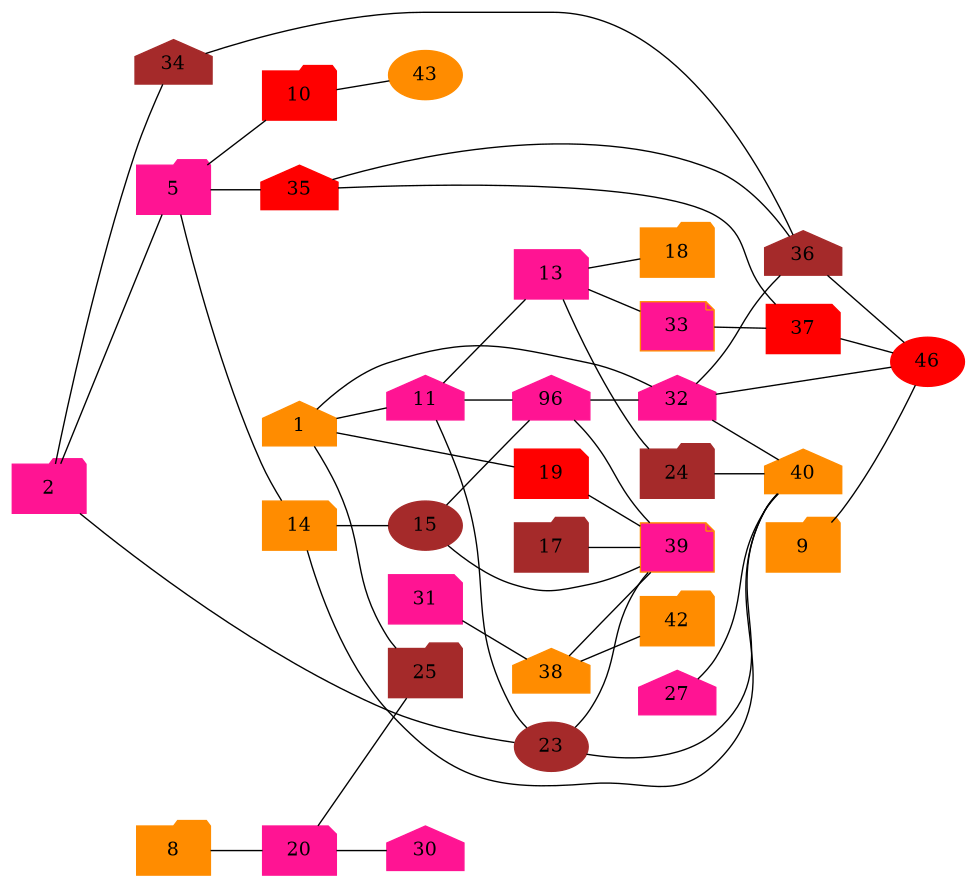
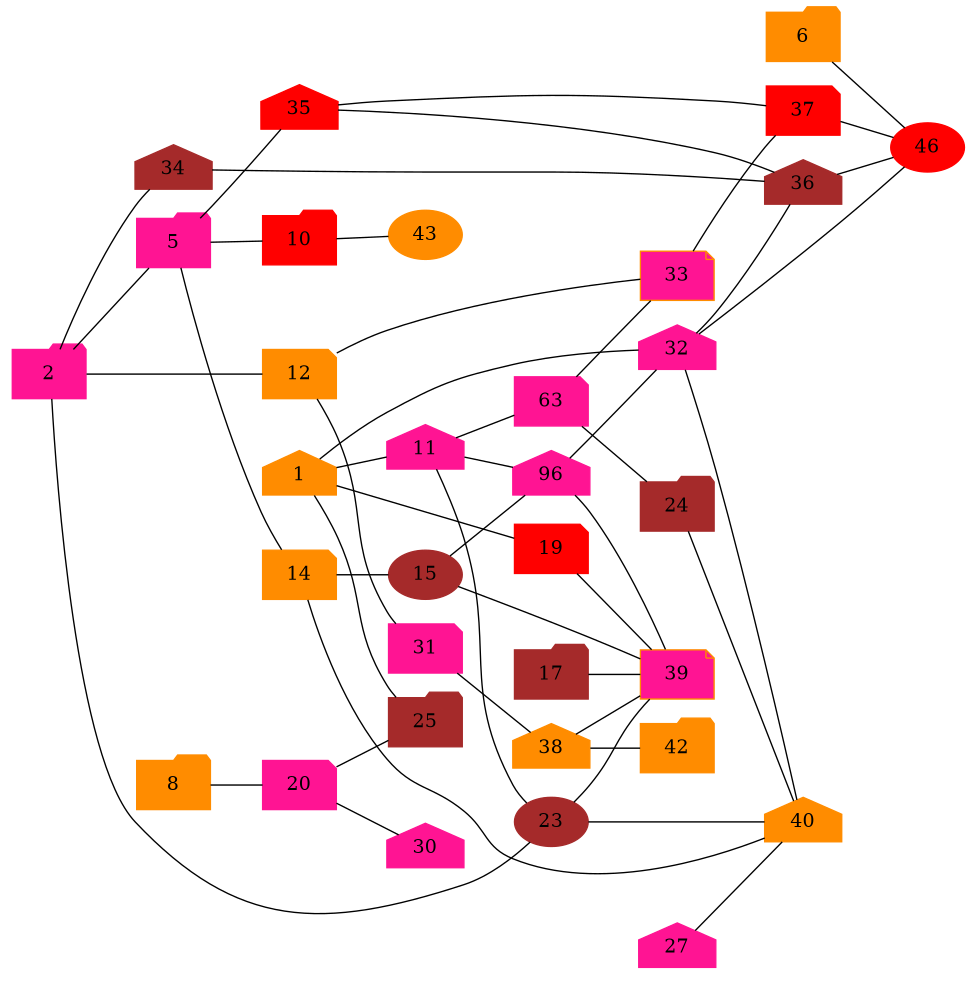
(677, 253) -> none
(551, 274) -> (551, 401)
none -> (299, 374)
(803, 547) -> (803, 37)
